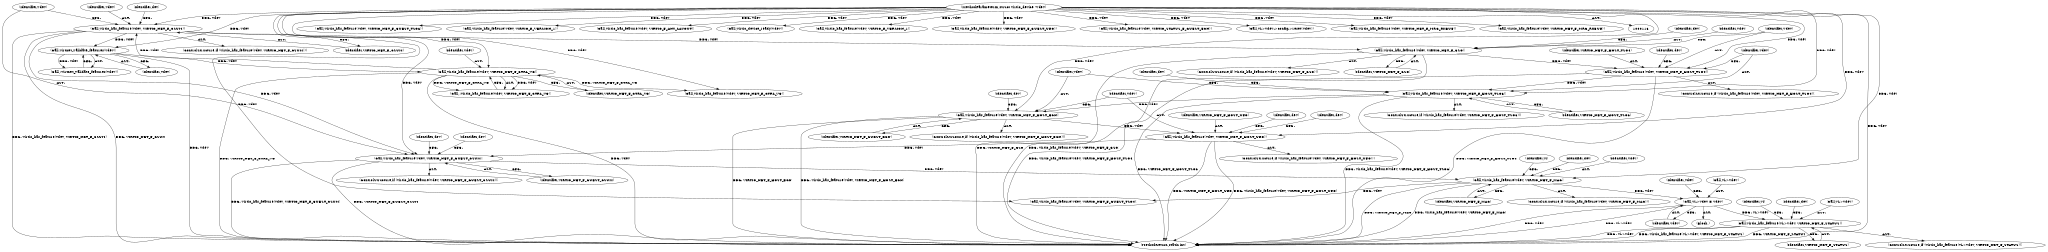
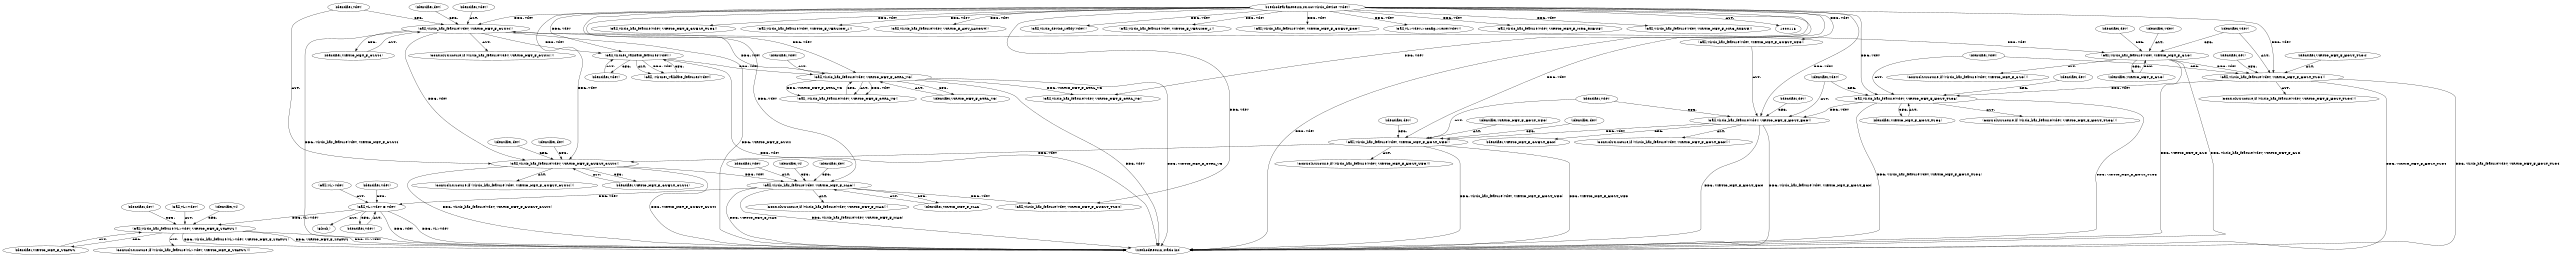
(1156, 29) -> (1307, 29)
(1416, 61) -> (2149, 67)
(915, 124) -> (1753, 81)
